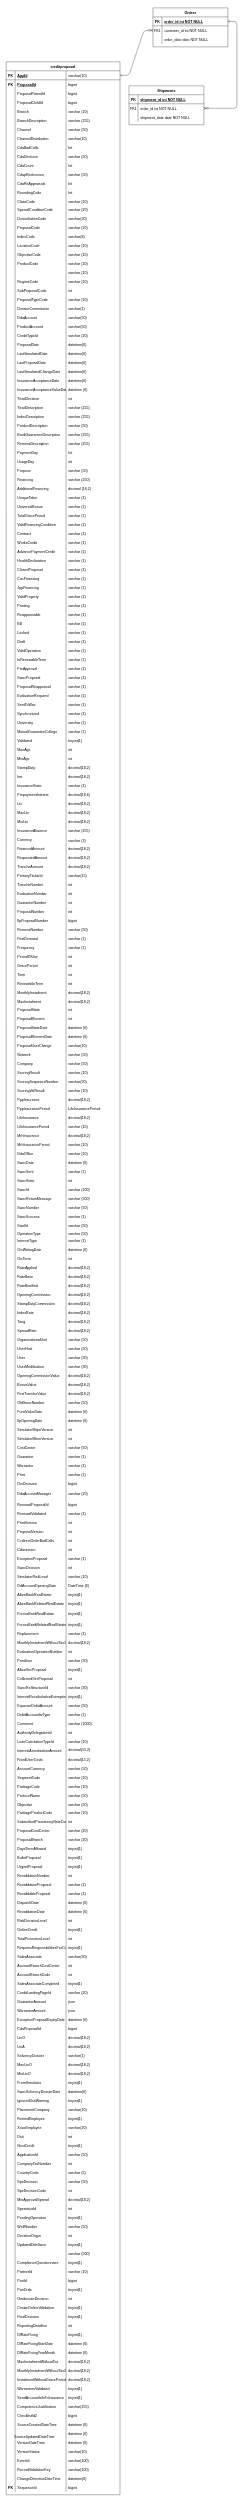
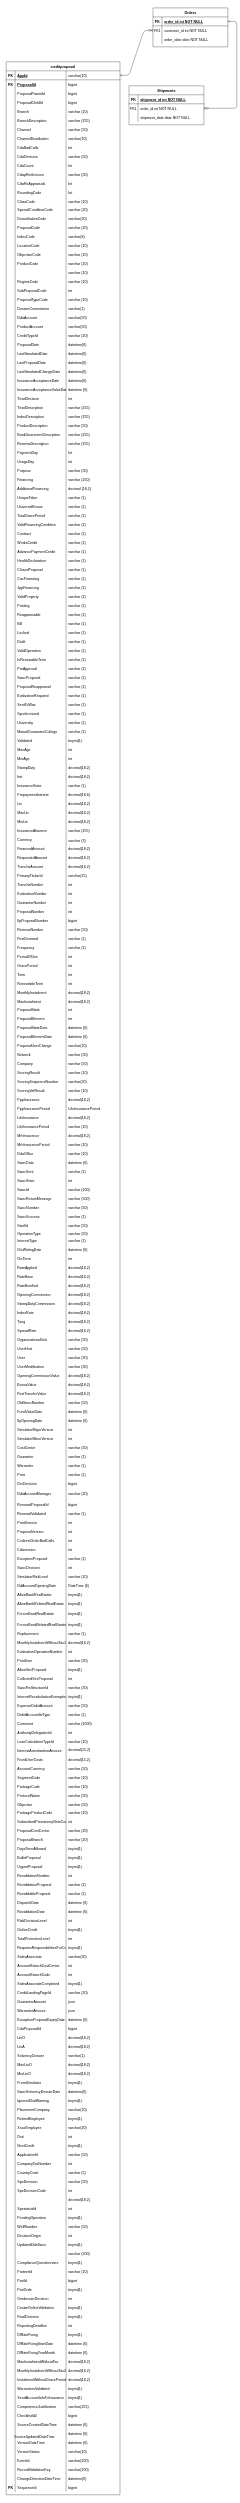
(41, 2201) -> none
